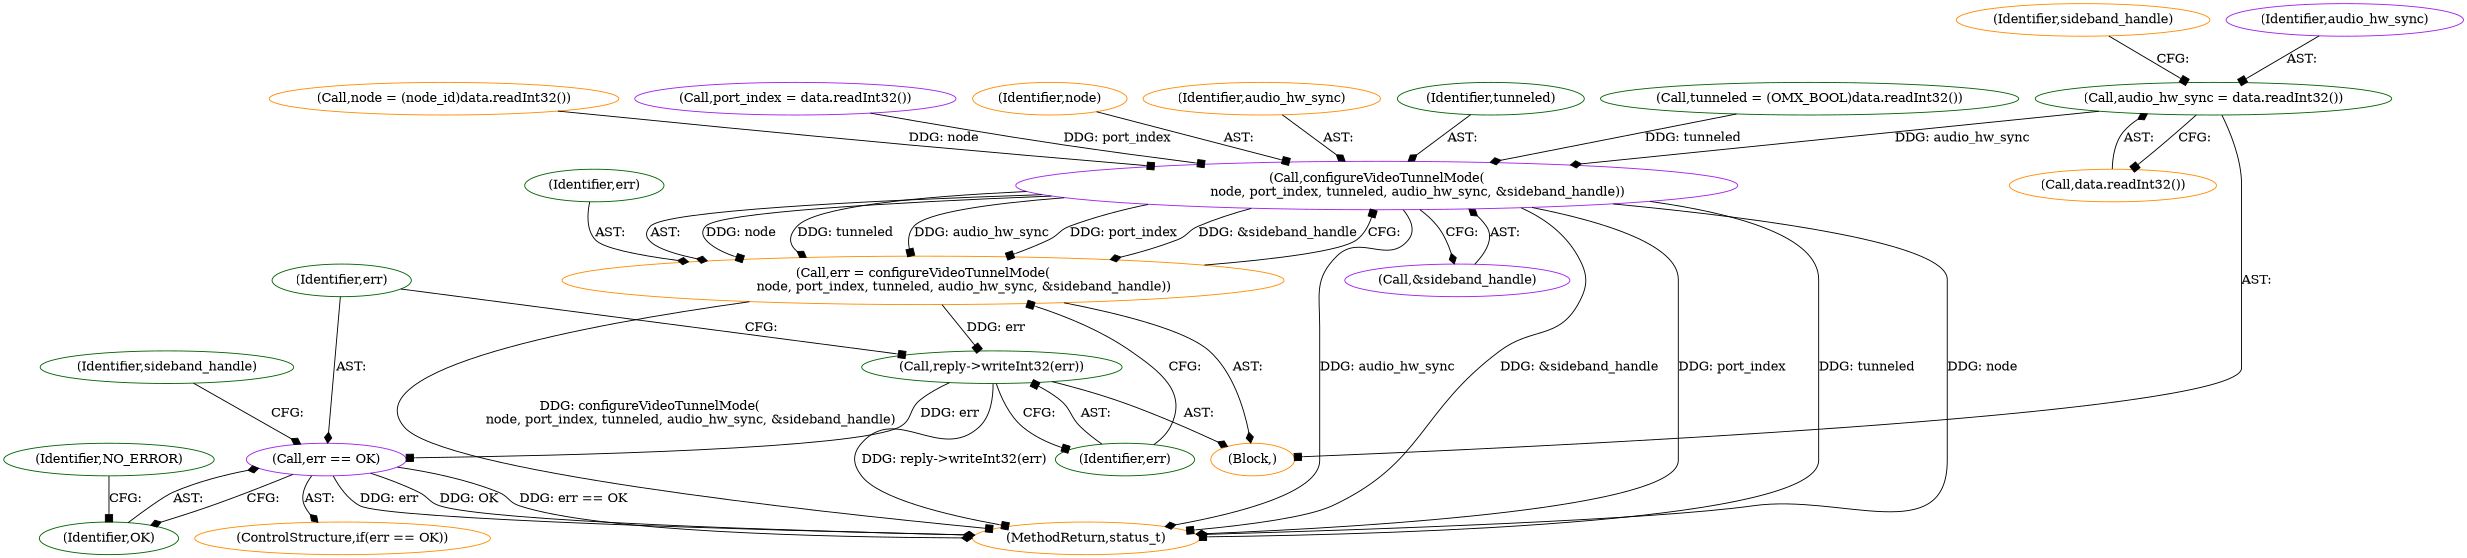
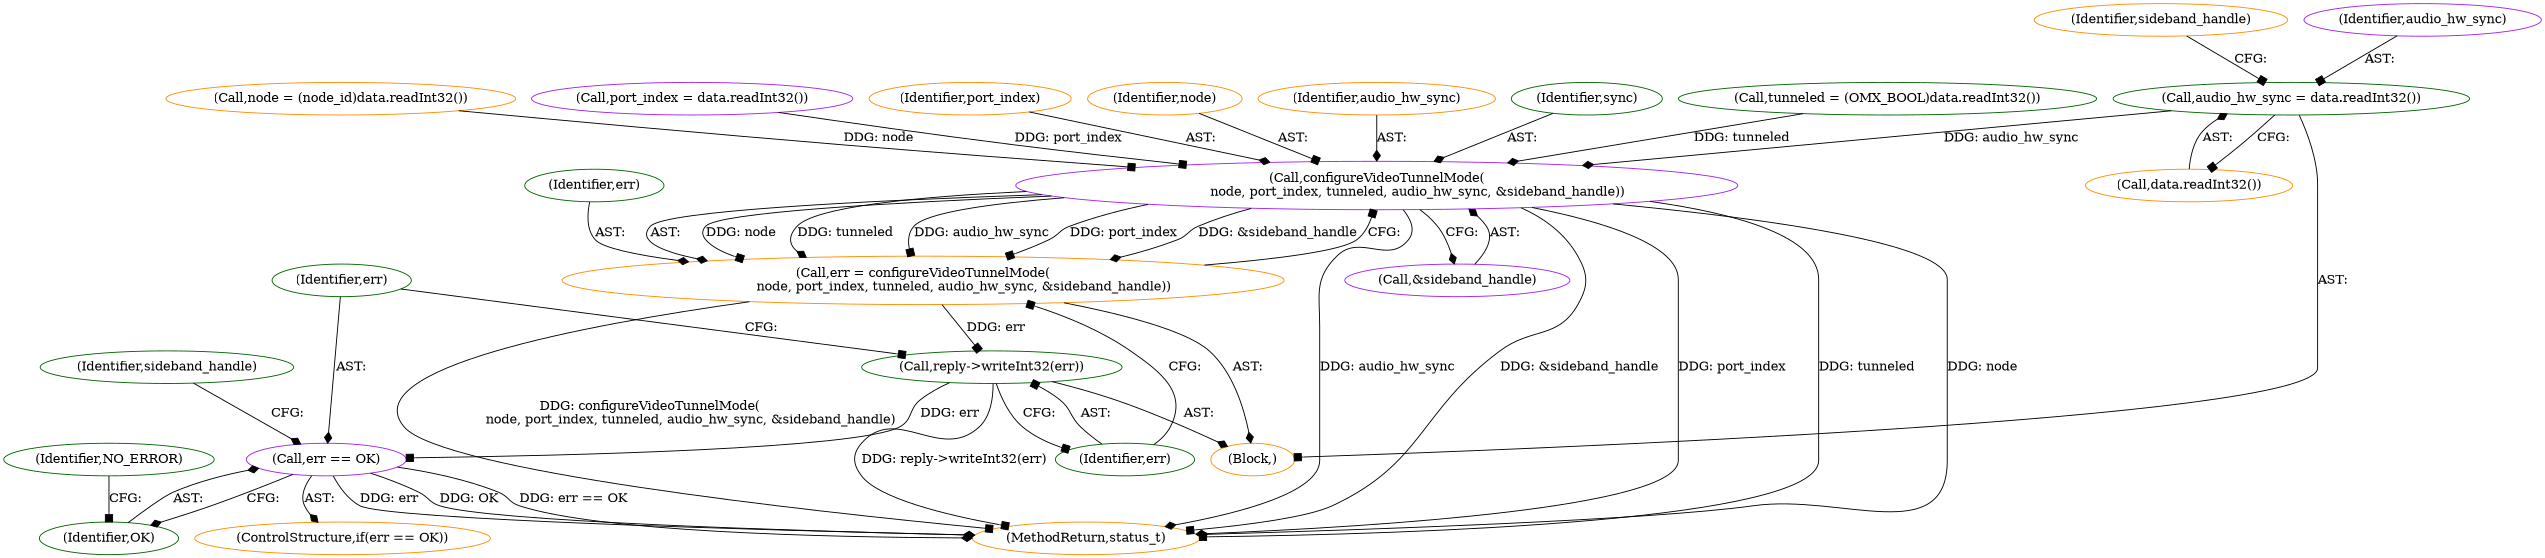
none -> (970, 99)
(1491, 99) -> (1587, 99)
